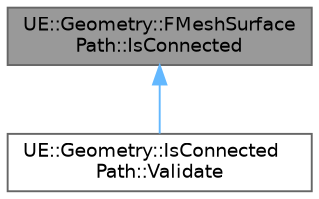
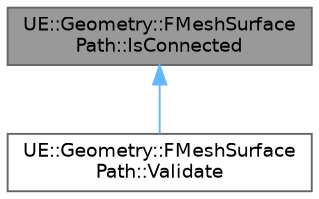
(160, 163) -> (160, 163)
